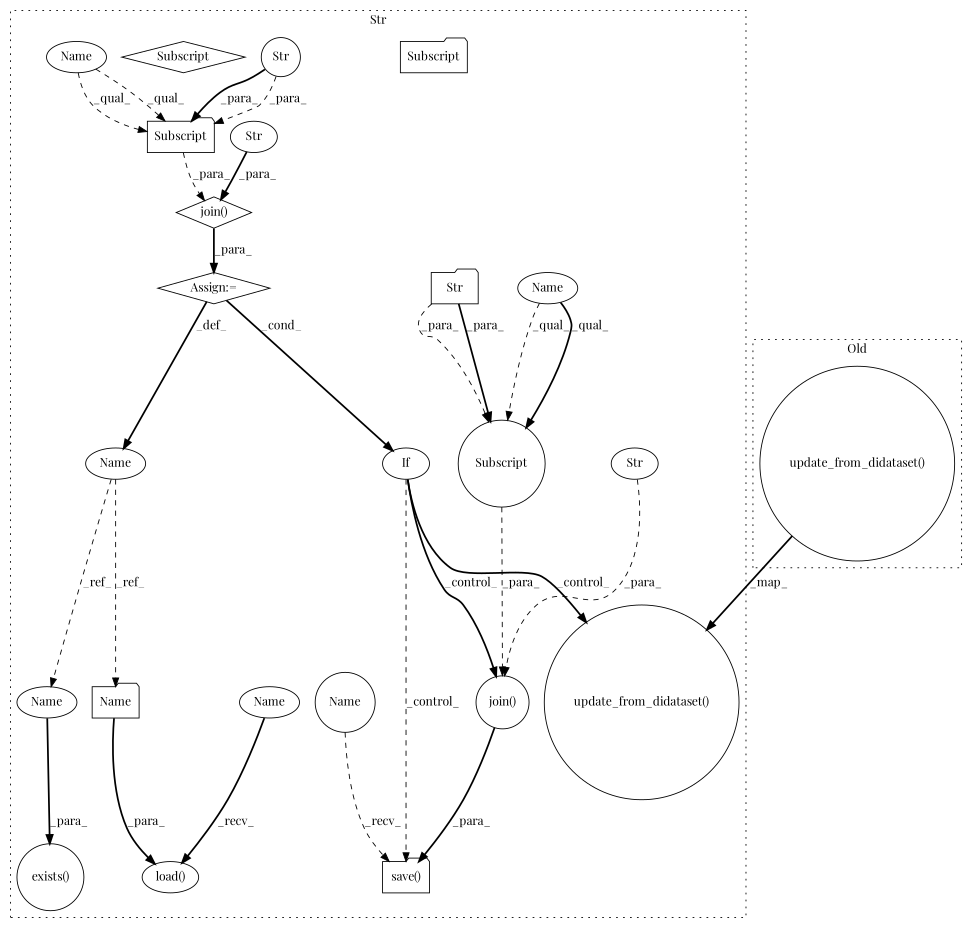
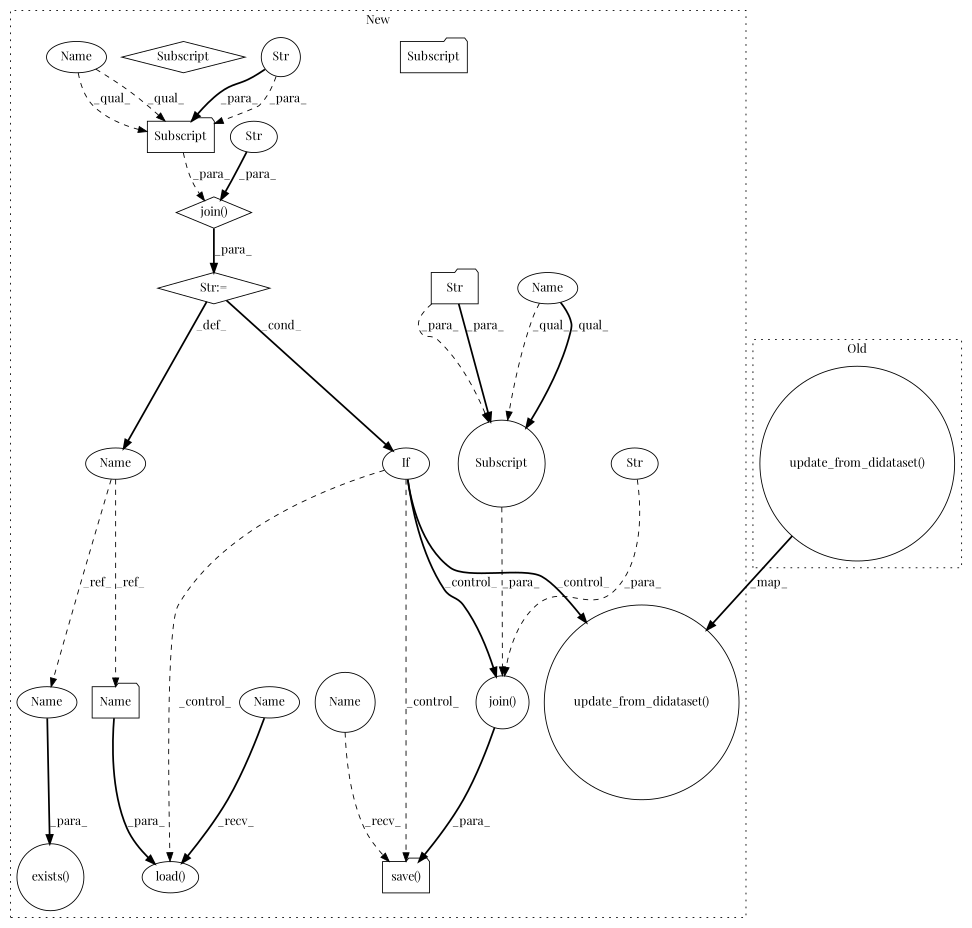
(378, 20) -> (378, 20)
(214, 288) -> (214, 288)
none -> (179, 604)
